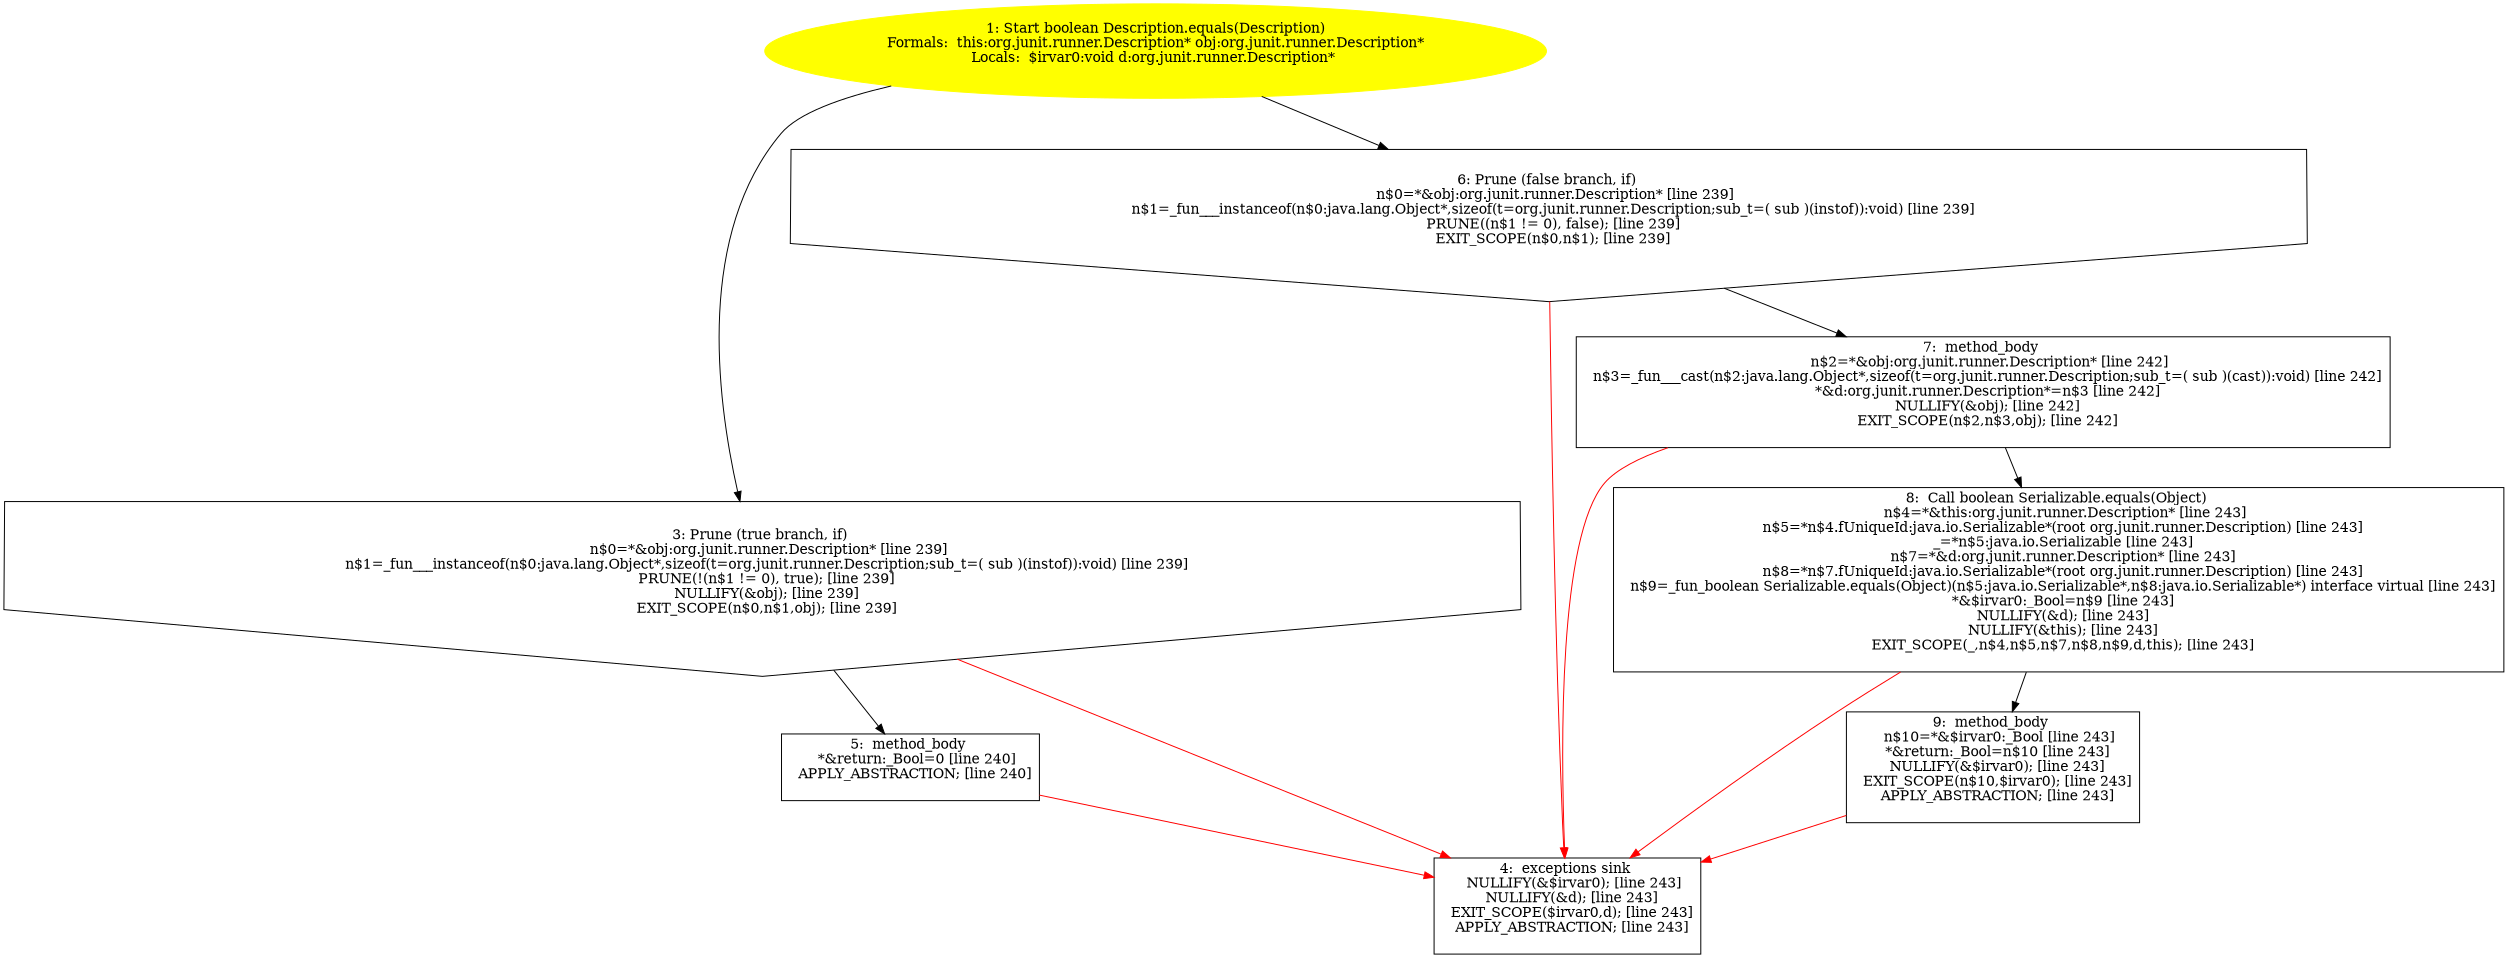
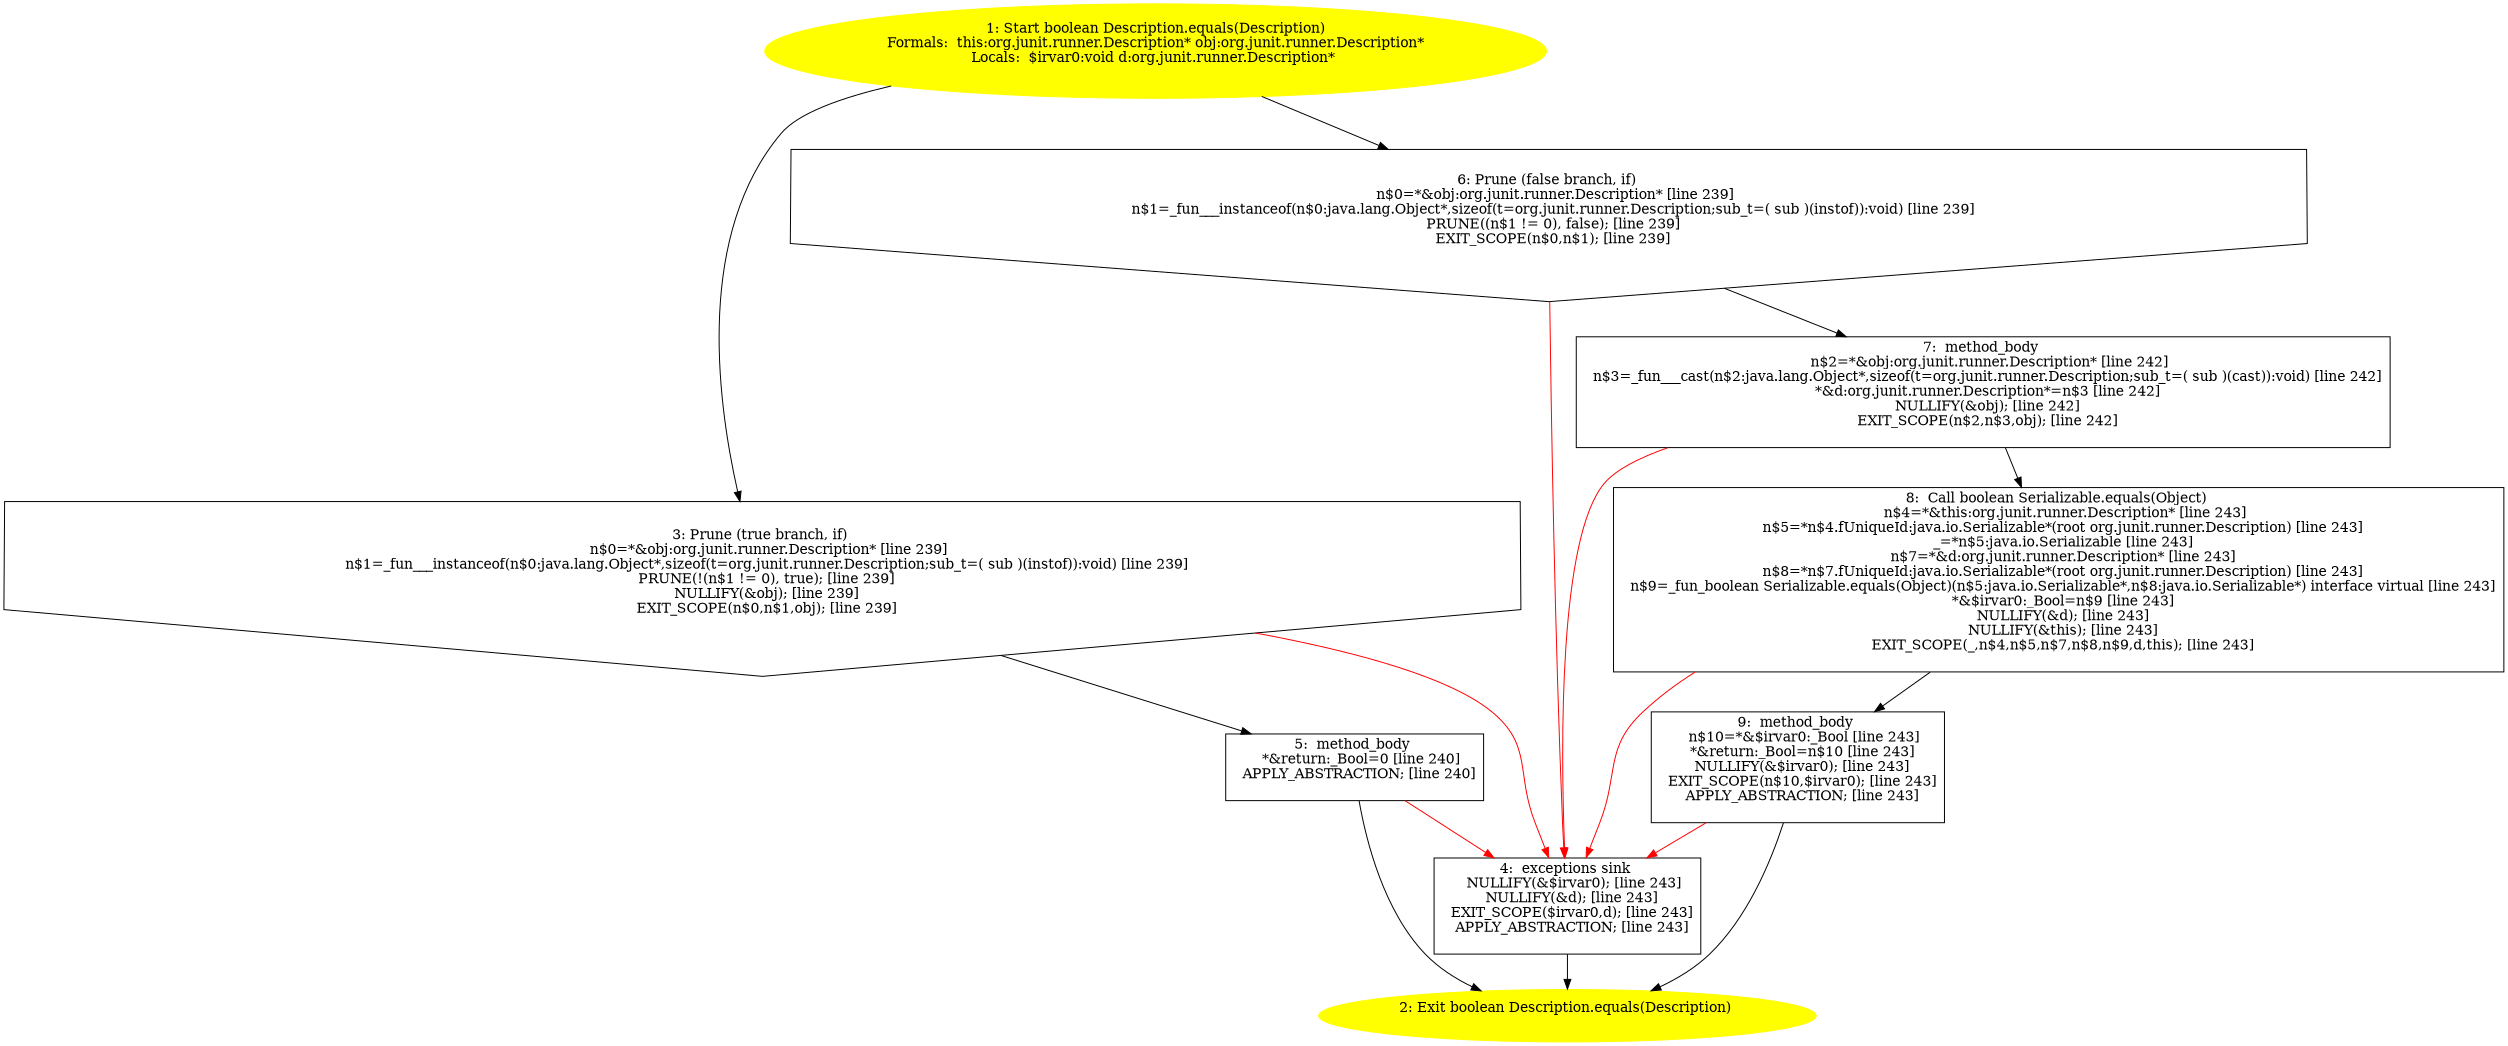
none -> (1567, 1016)
